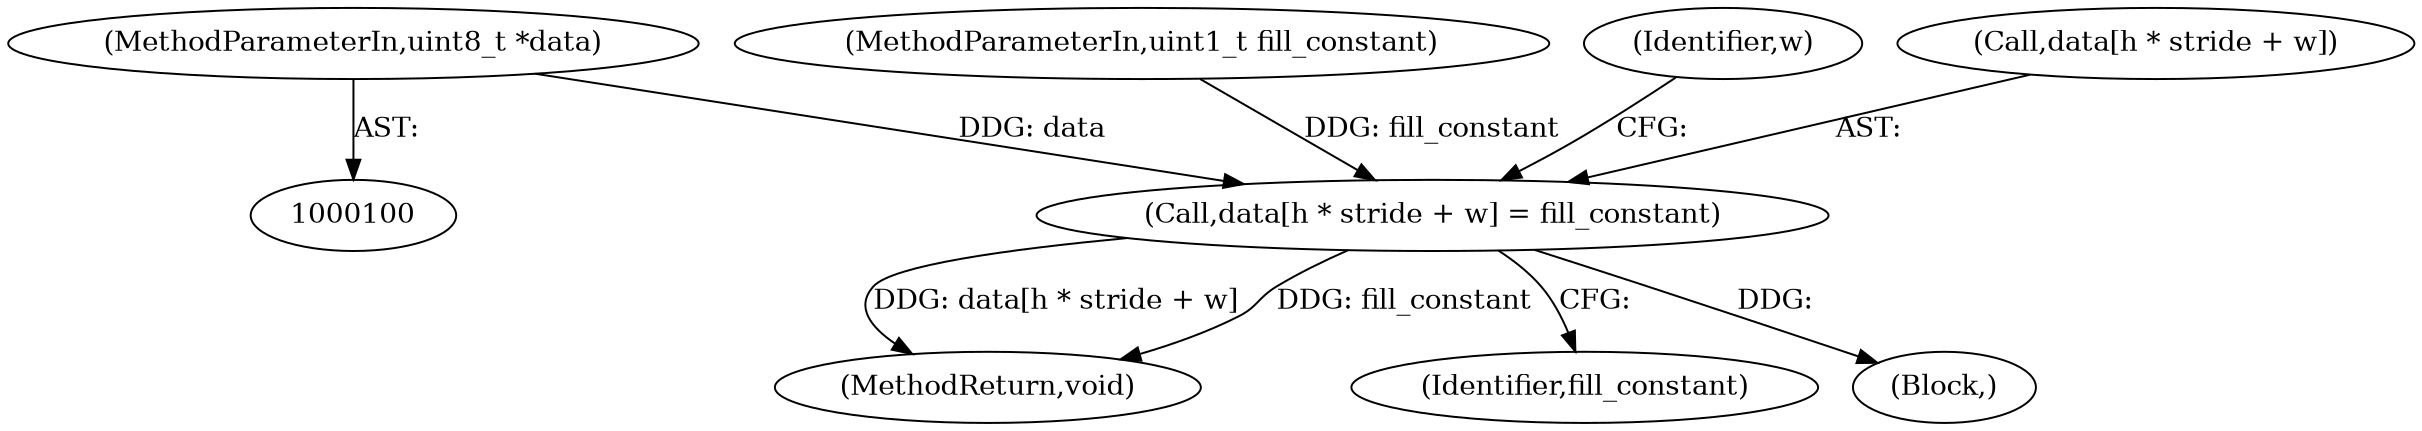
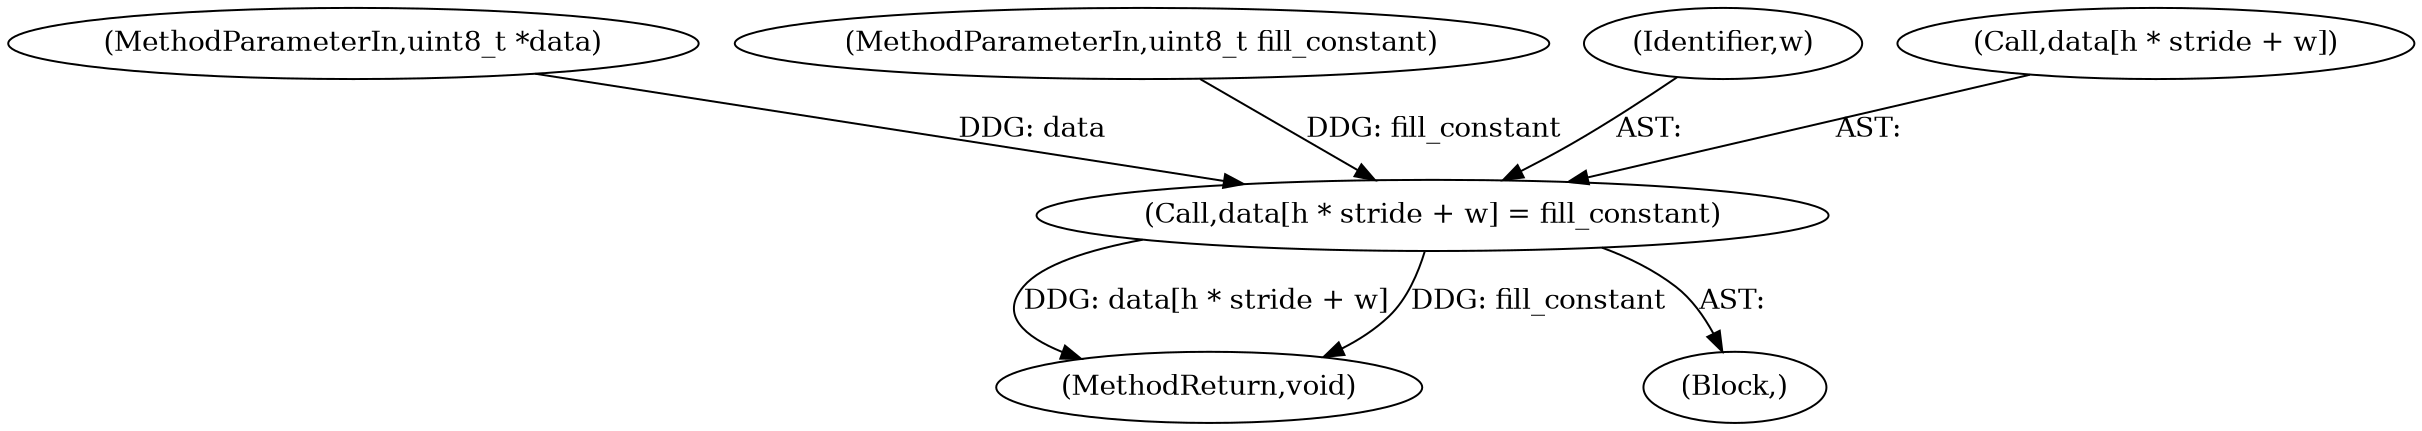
(1142, 43) -> (1142, 43)
(1657, 129) -> (1654, 129)
(353, 215) -> none
(1779, 301) -> (1737, 301)
(1585, 387) -> none
